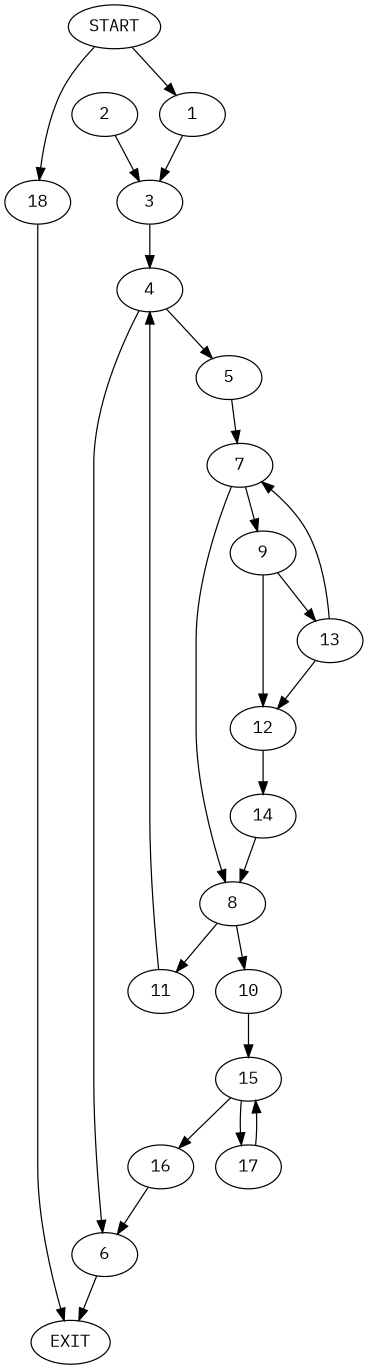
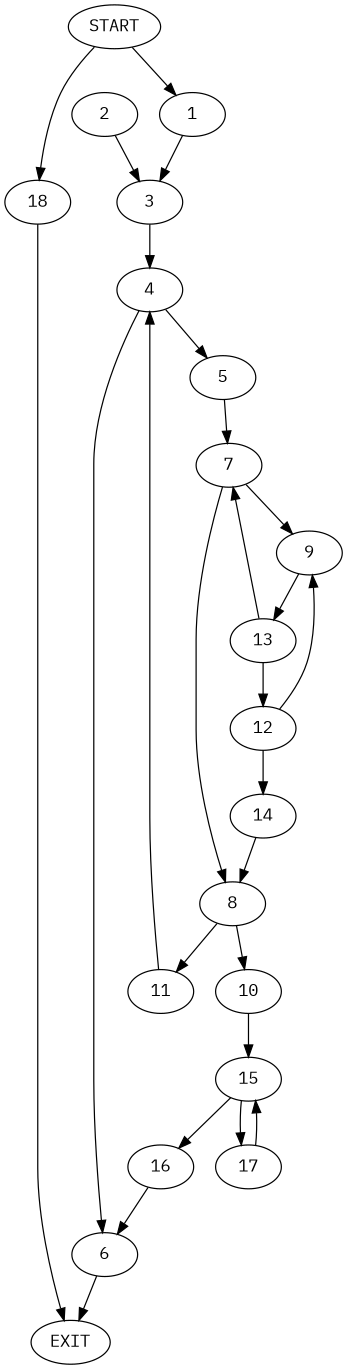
(263, 634) -> (310, 652)
